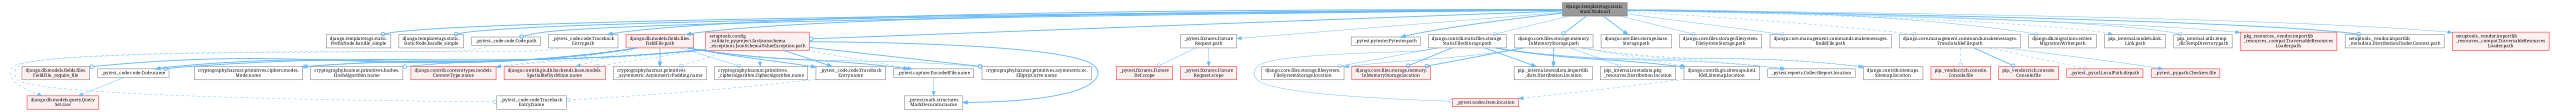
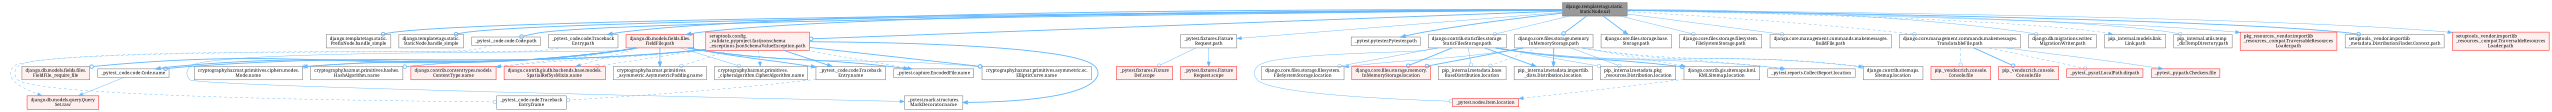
none -> (1560, 59)
none -> (1472, 73)
(934, 84) -> (314, 86)
